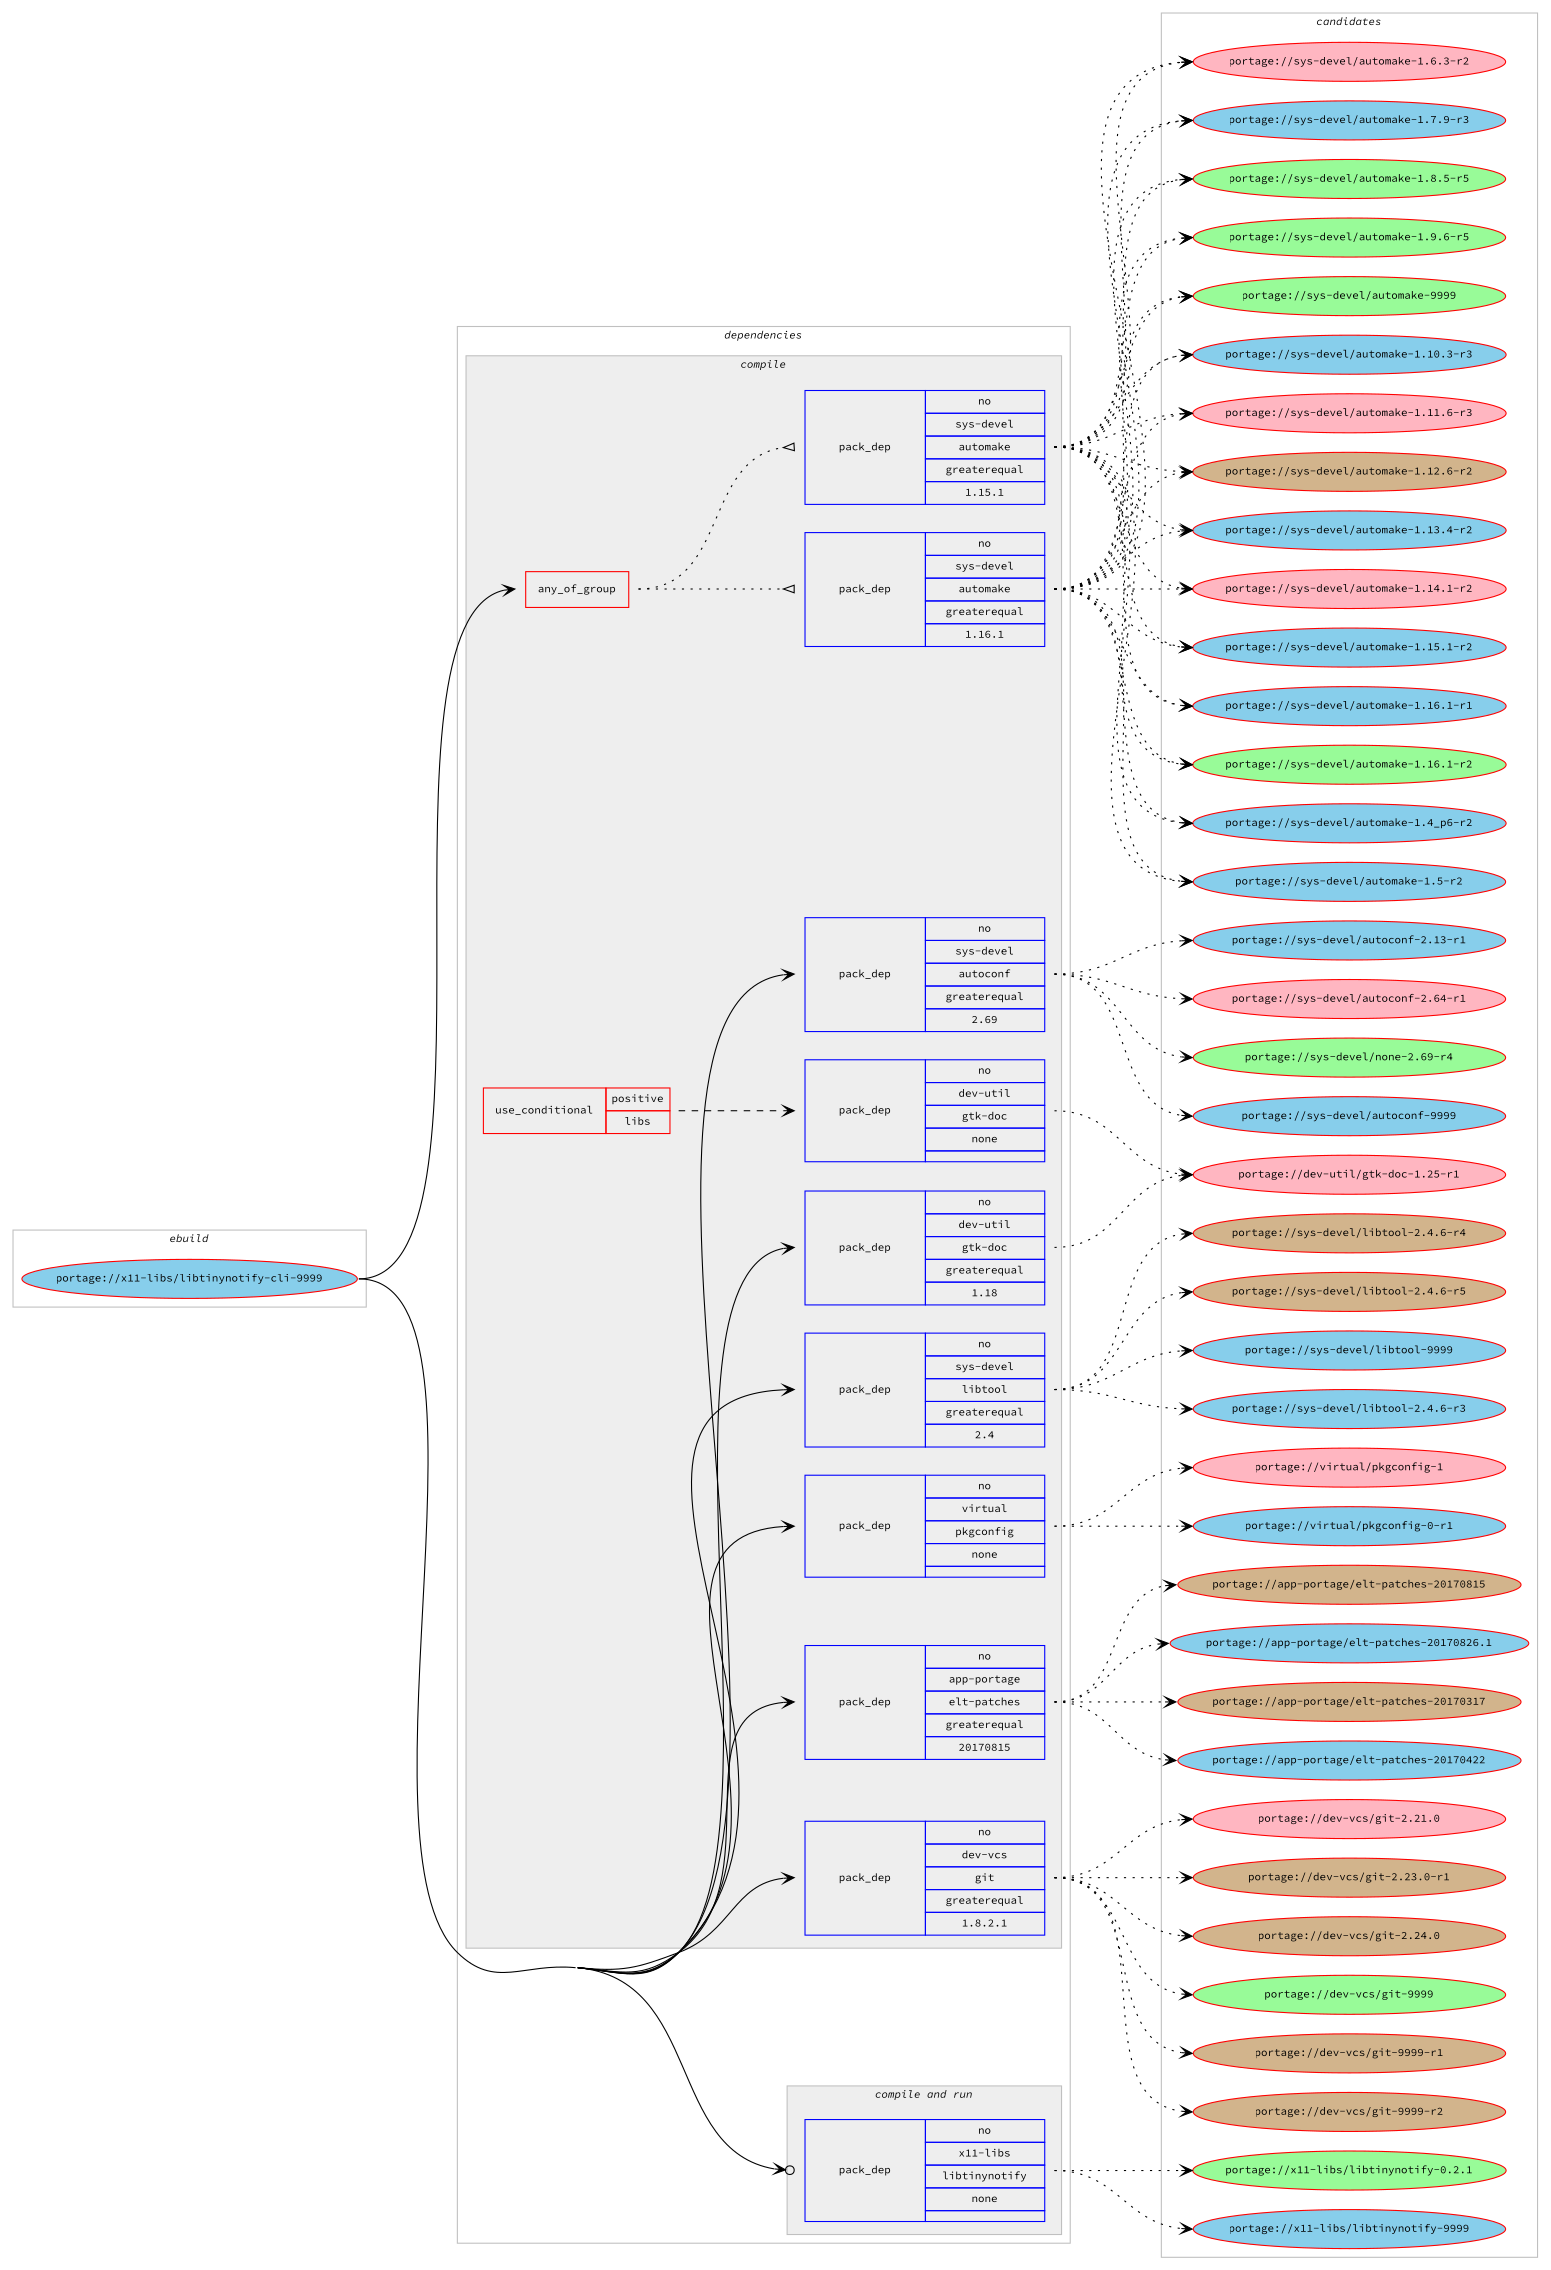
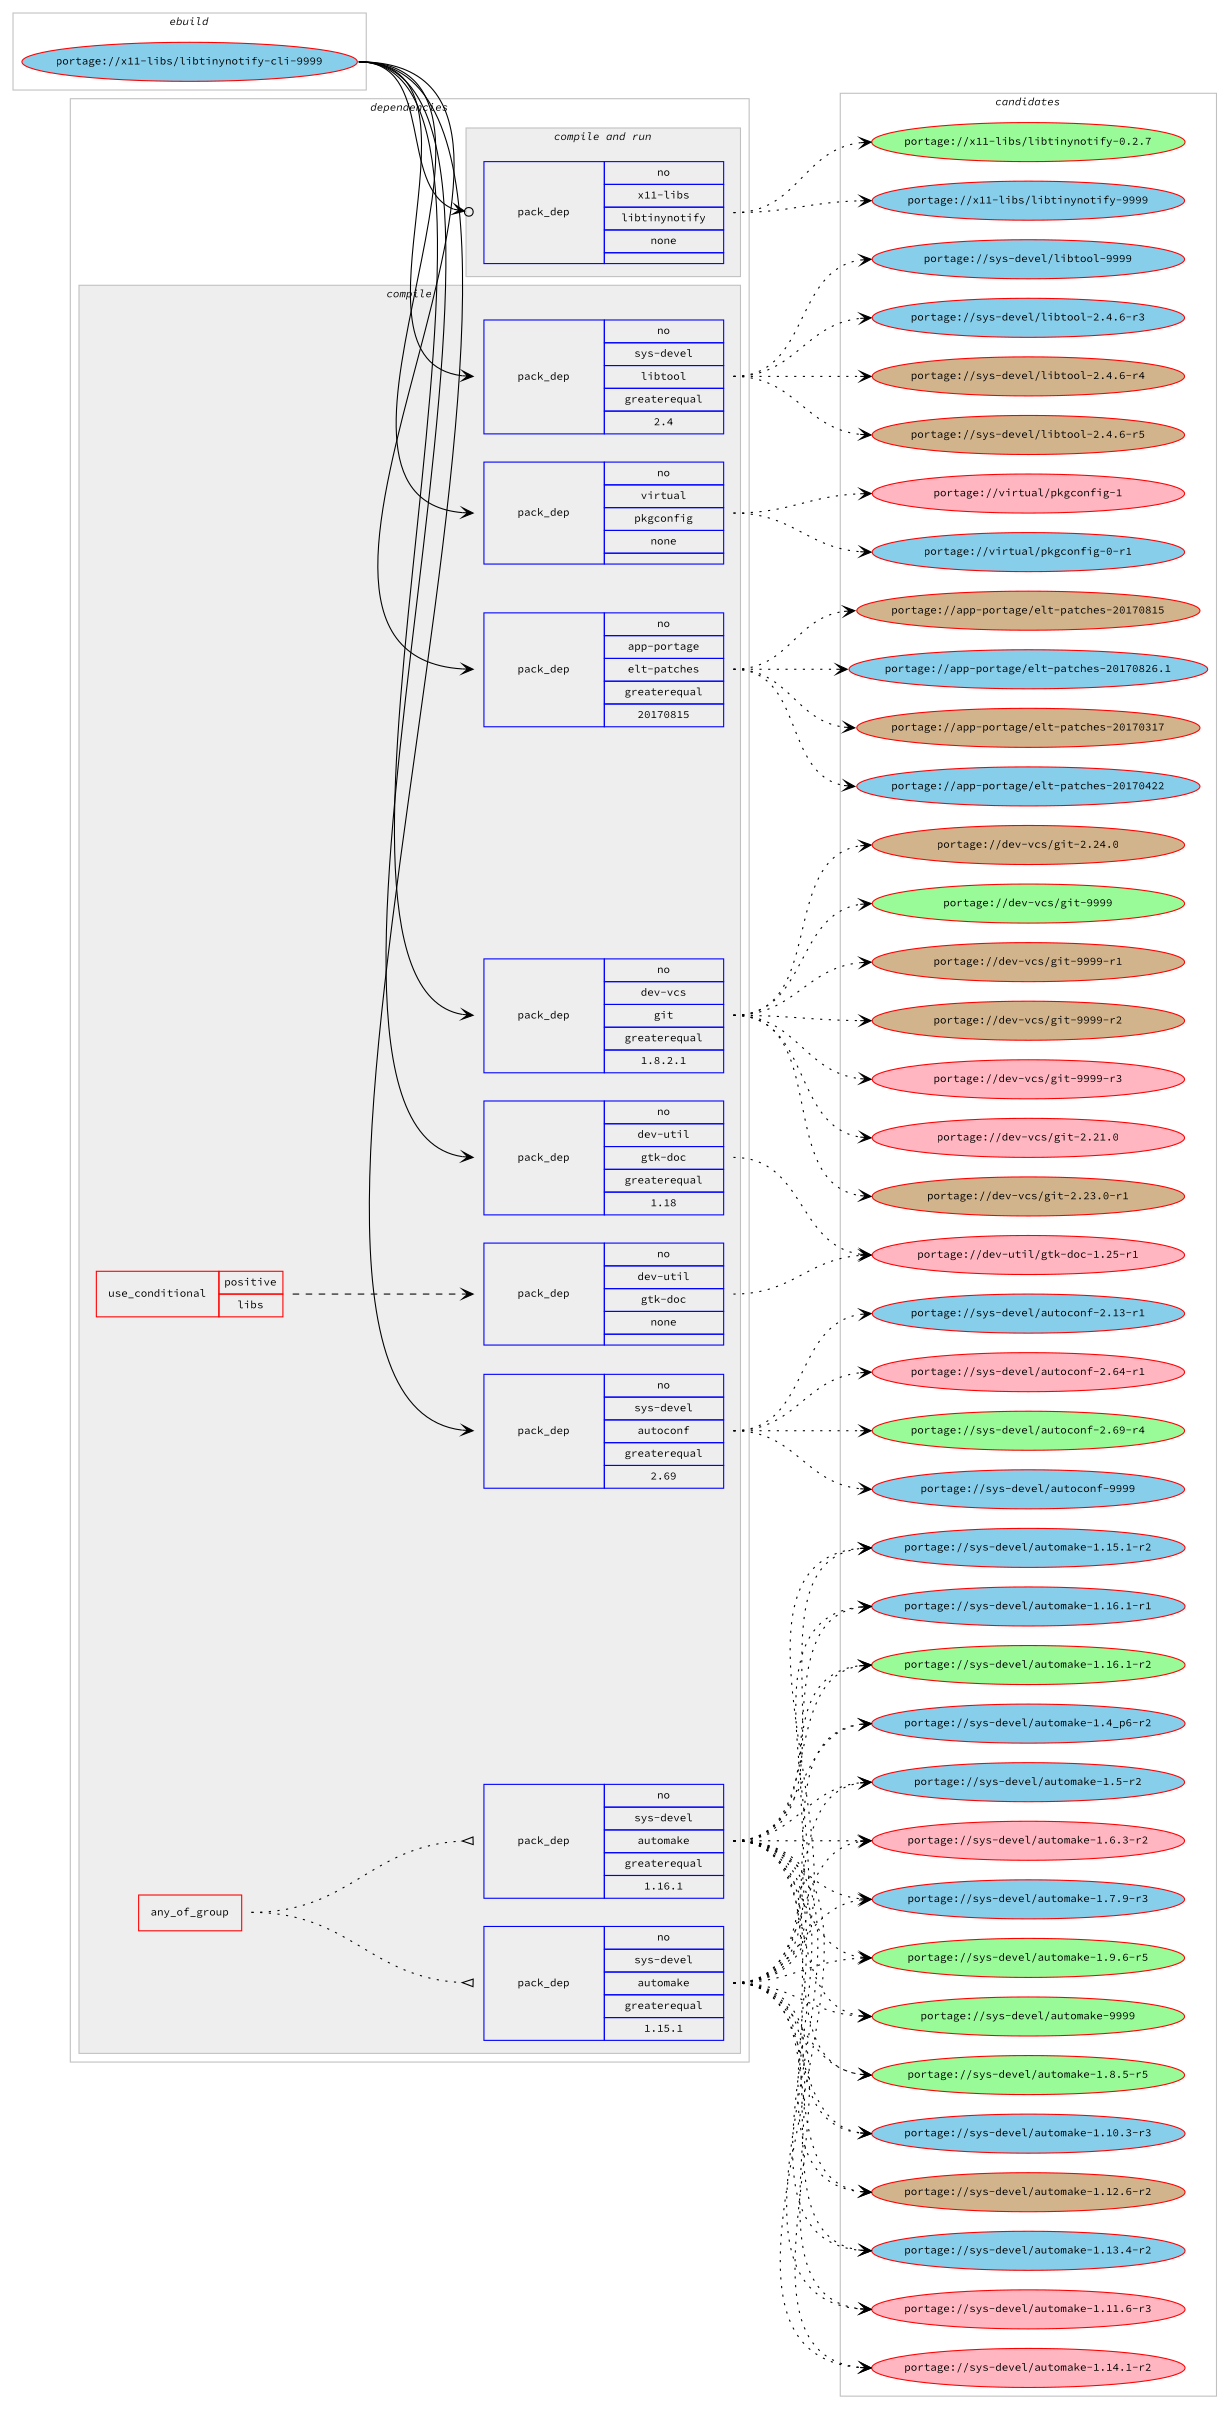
(437, 939) -> none
(1350, 1058) -> (1028, 1431)
none -> (1028, 1079)
(1350, 2171) -> (1028, 142)
